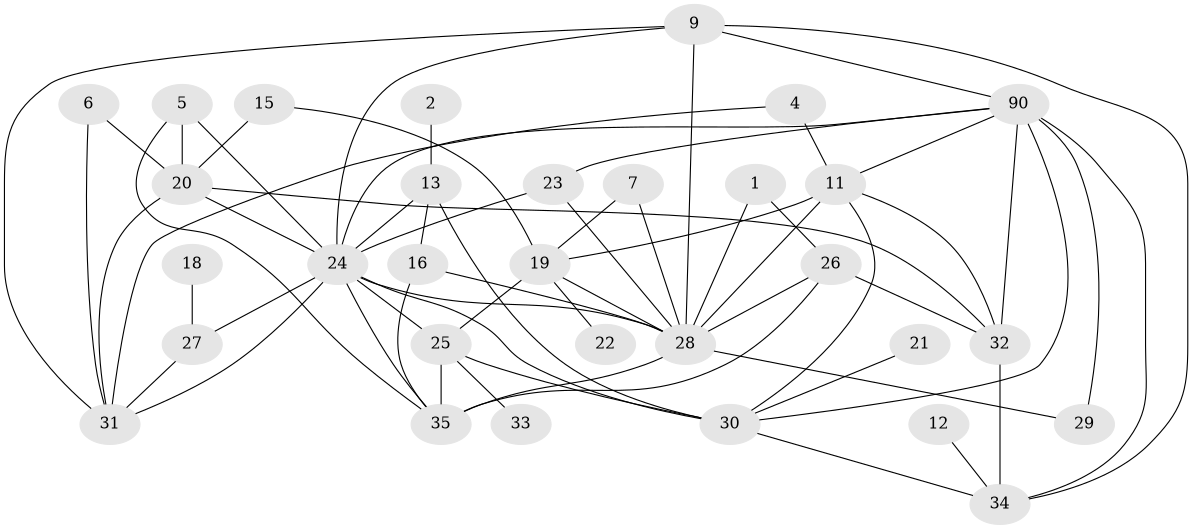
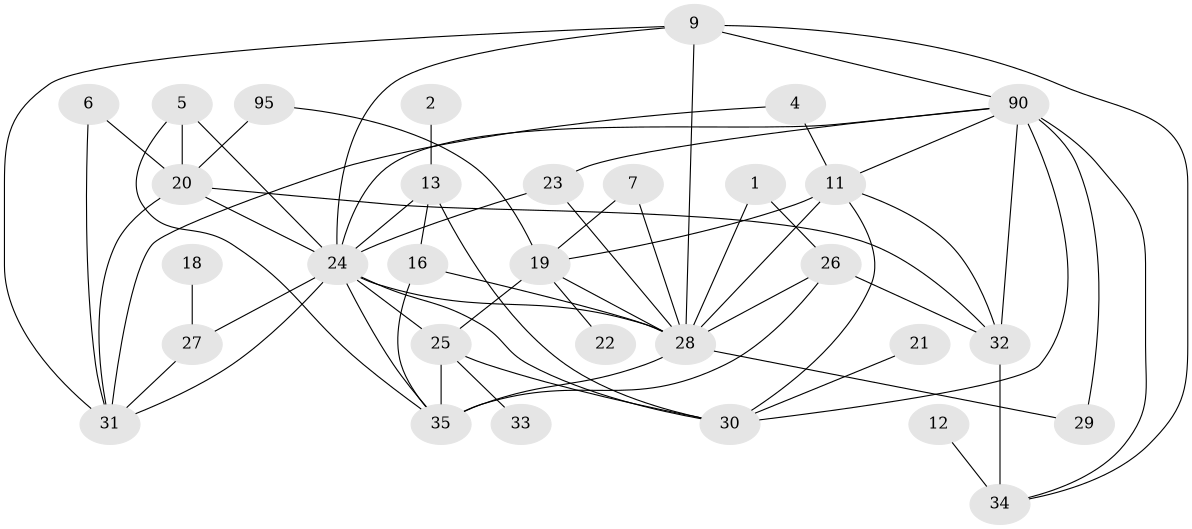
(264, 104) -> (264, 104)
(865, 464) -> none
